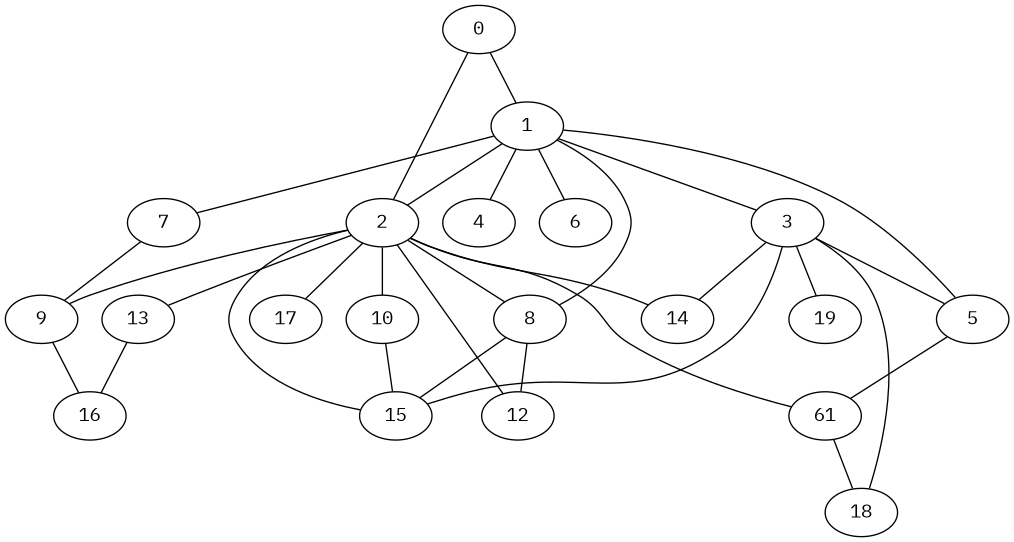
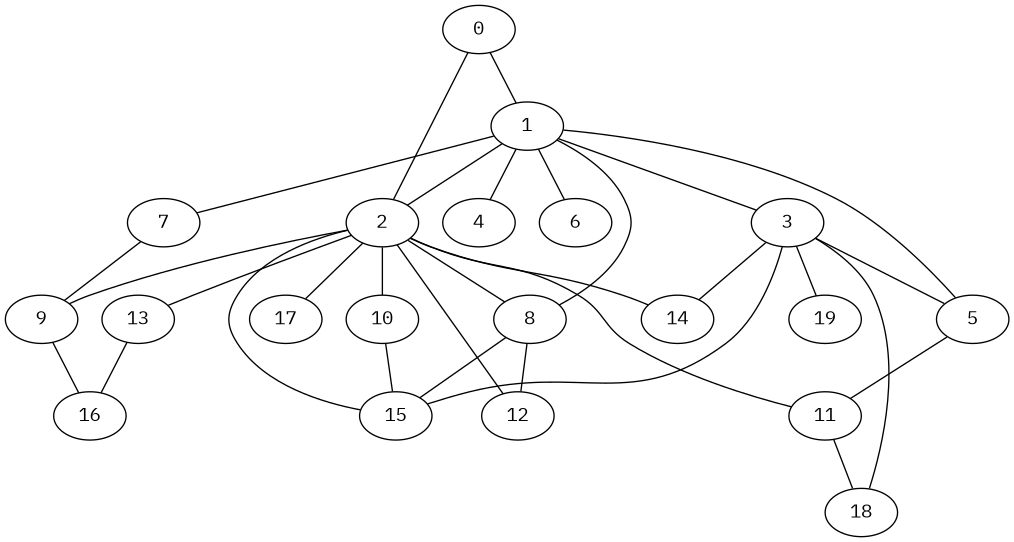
(825, 416) -> (825, 416)
